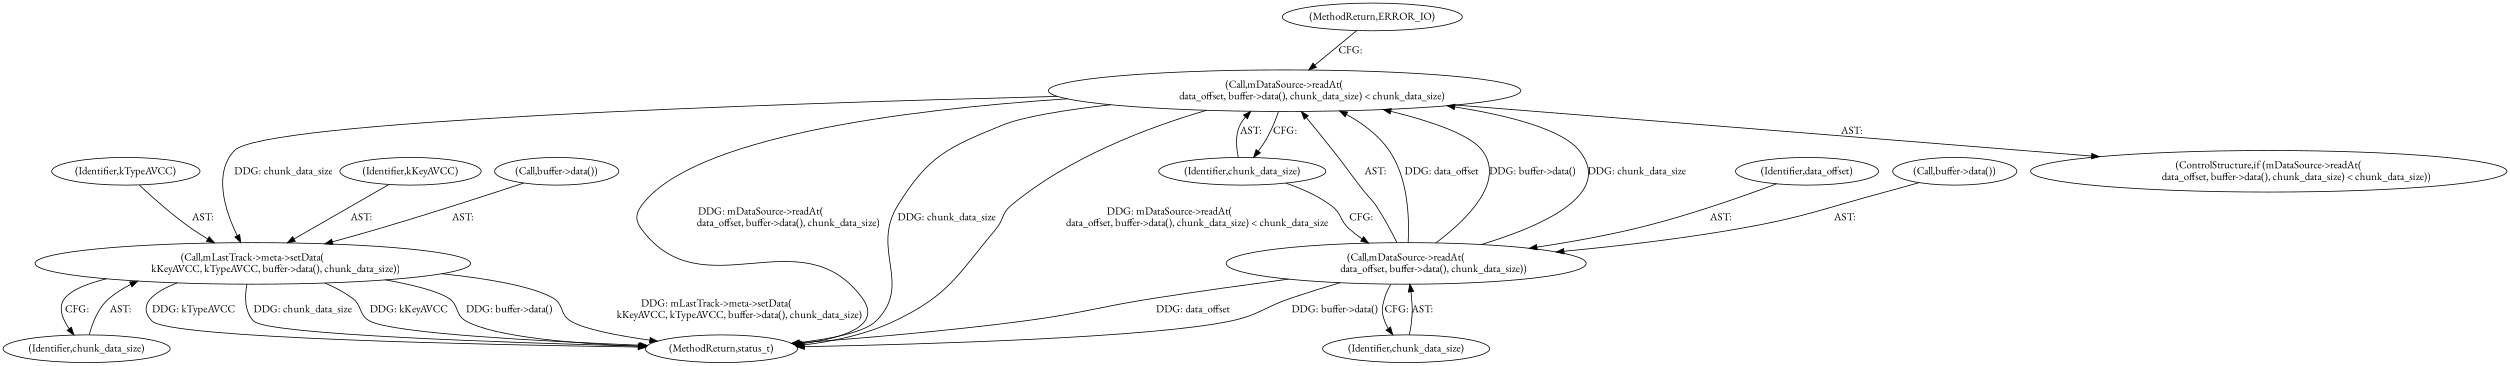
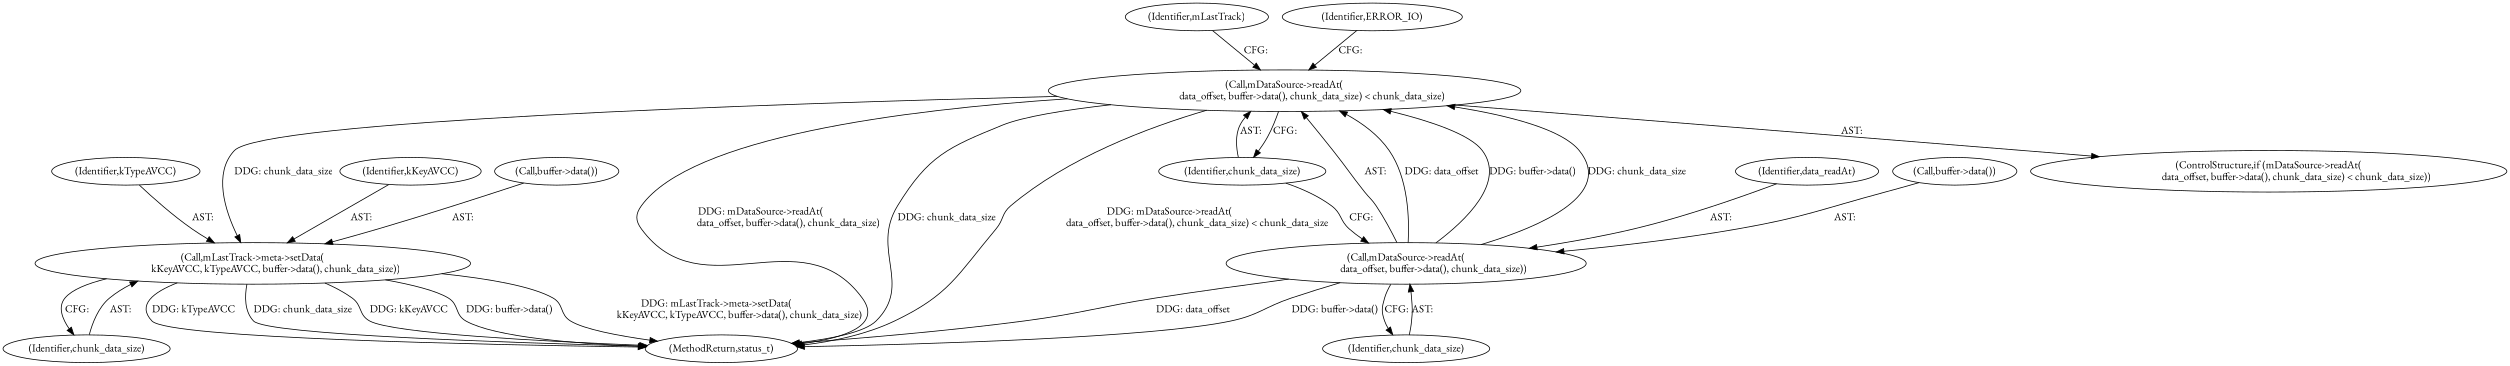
none -> (1197, 17)
(1372, 17) -> (1372, 17)
(1807, 171) -> (1807, 171)
